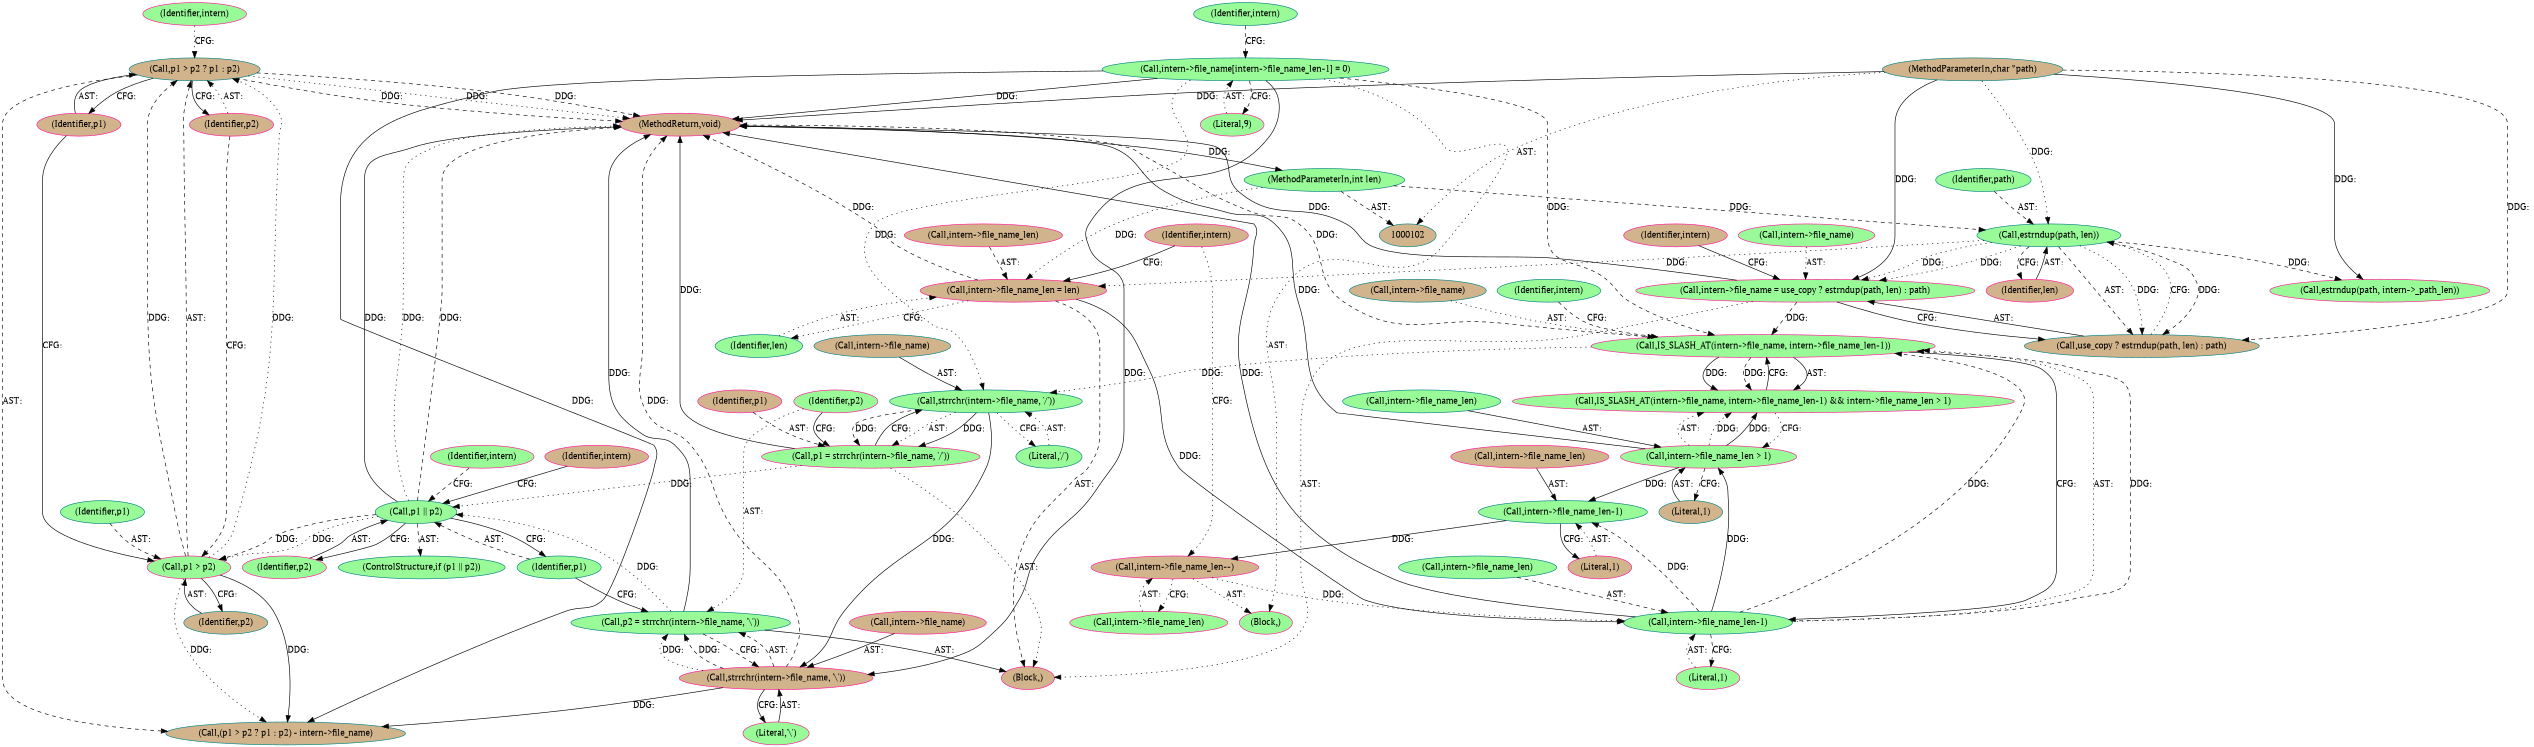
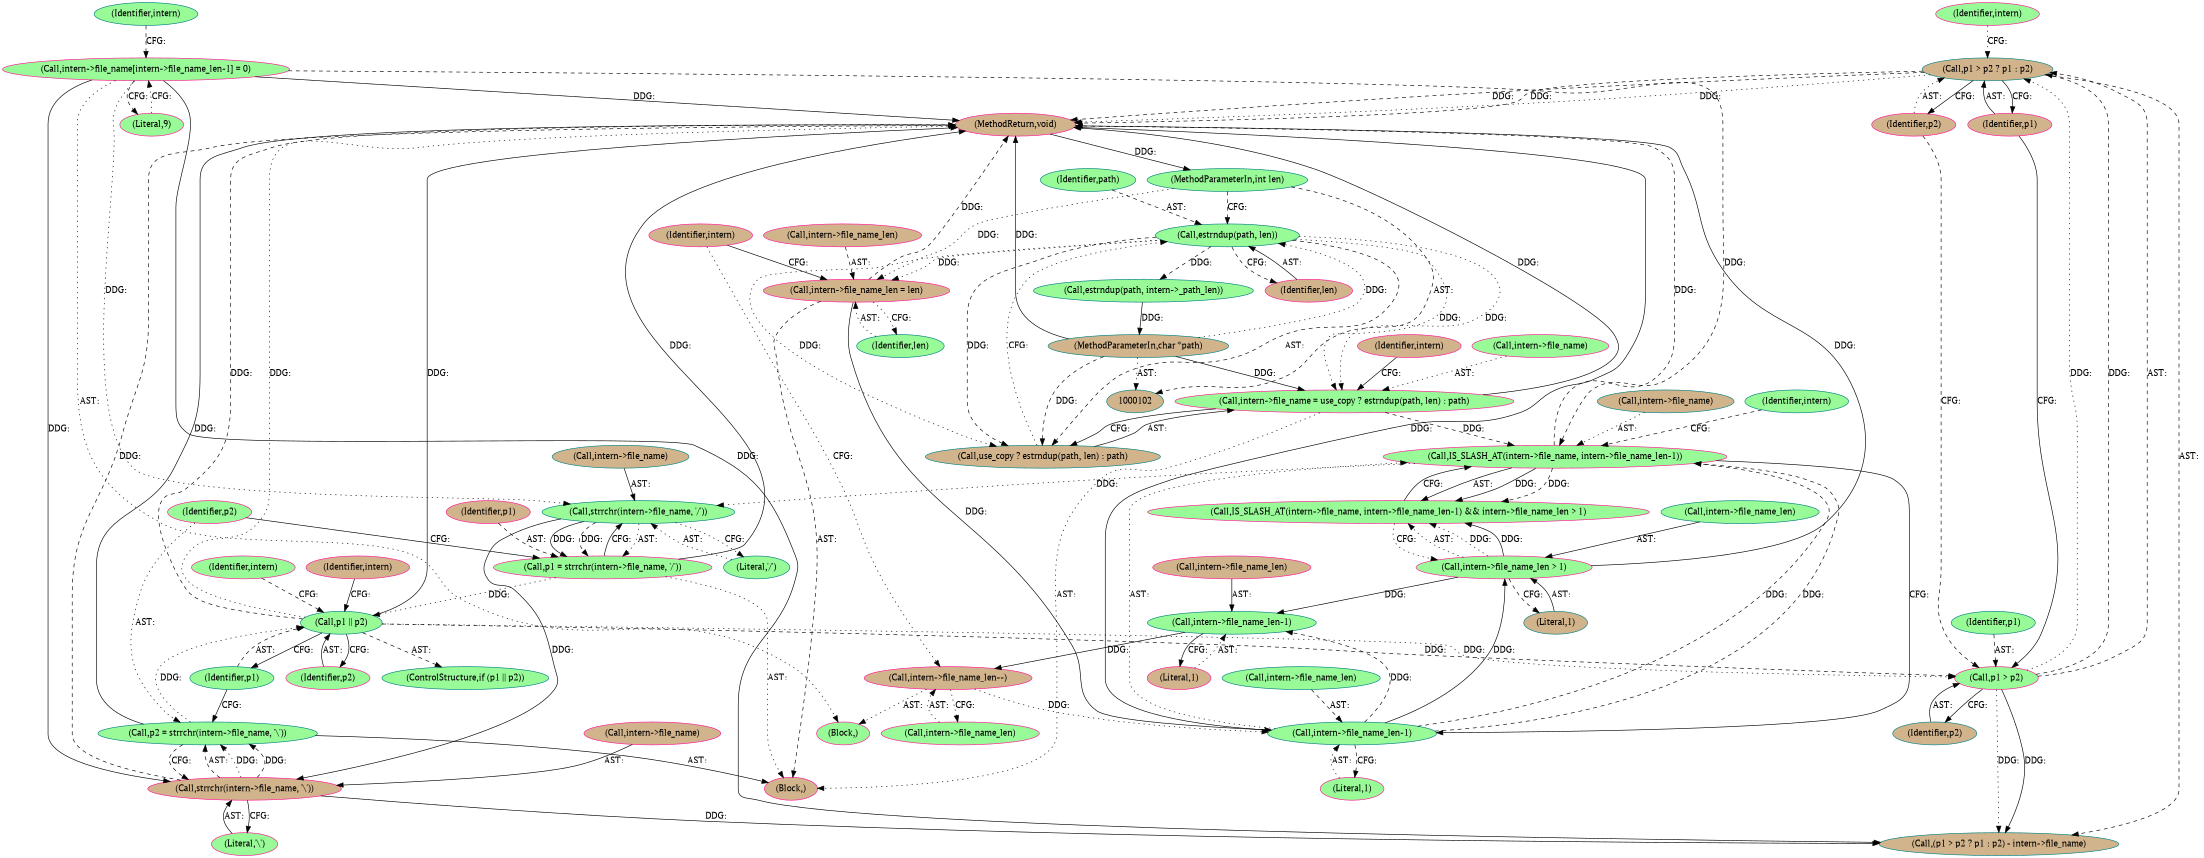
(1246, 69) -> (146, 69)
(1236, 97) -> (163, 97)
(2277, 98) -> (1141, 315)
(1742, 208) -> (1239, 208)
(2380, 291) -> (1143, 291)
